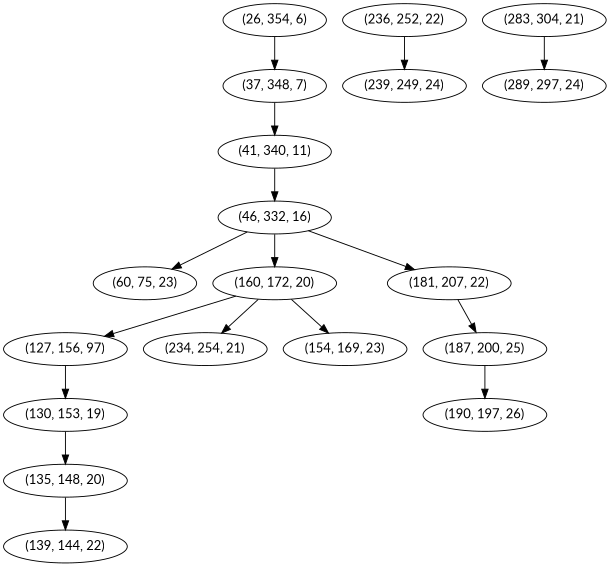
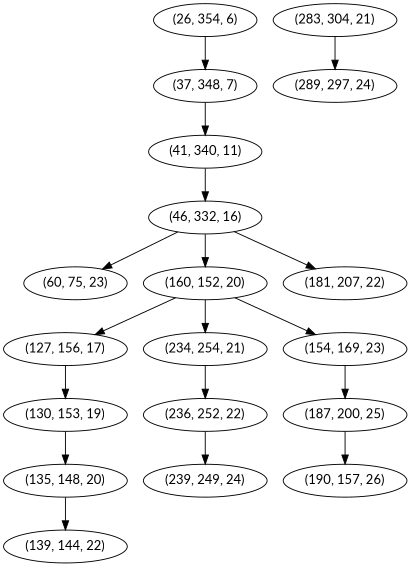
(275, 283) -> (205, 283)
(465, 312) -> (345, 378)
(65, 349) -> (65, 349)
none -> (205, 378)
(485, 415) -> (345, 481)
